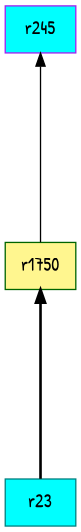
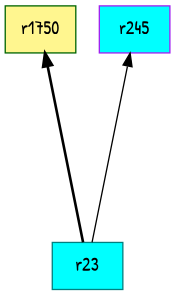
(41, 154) -> (110, 154)
